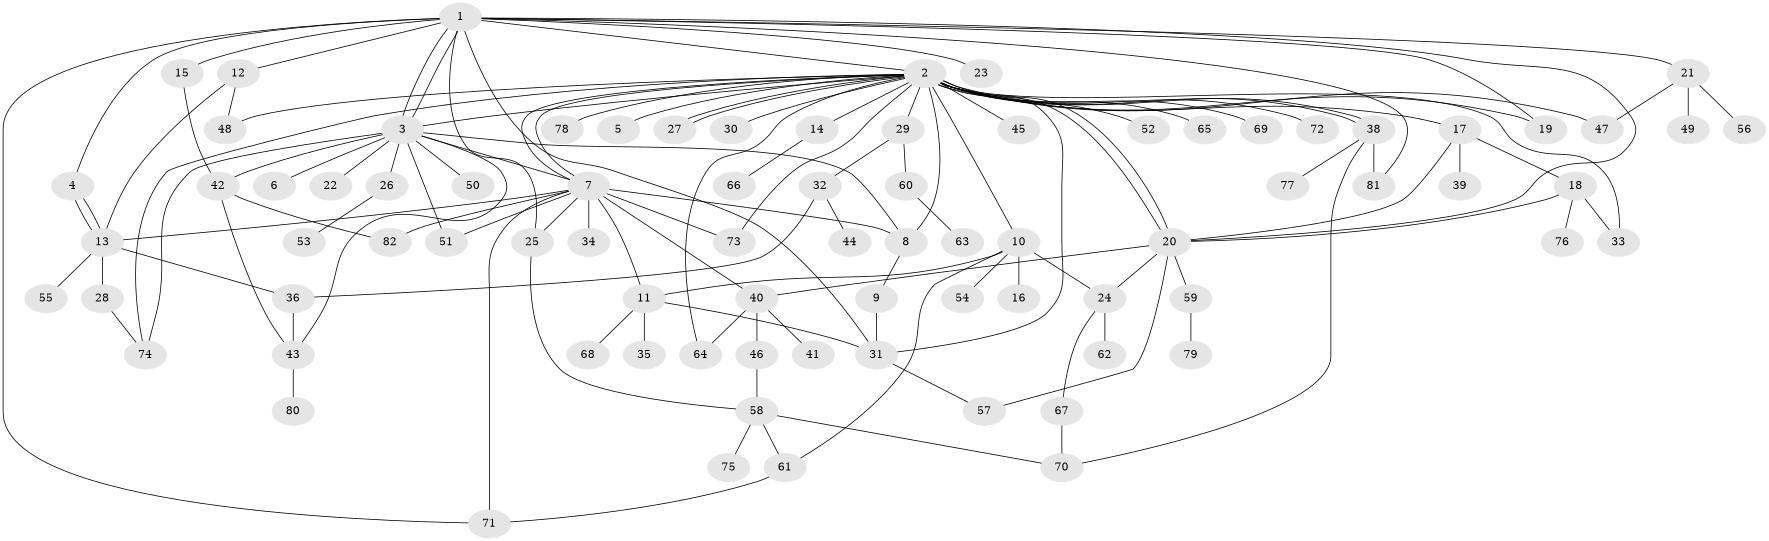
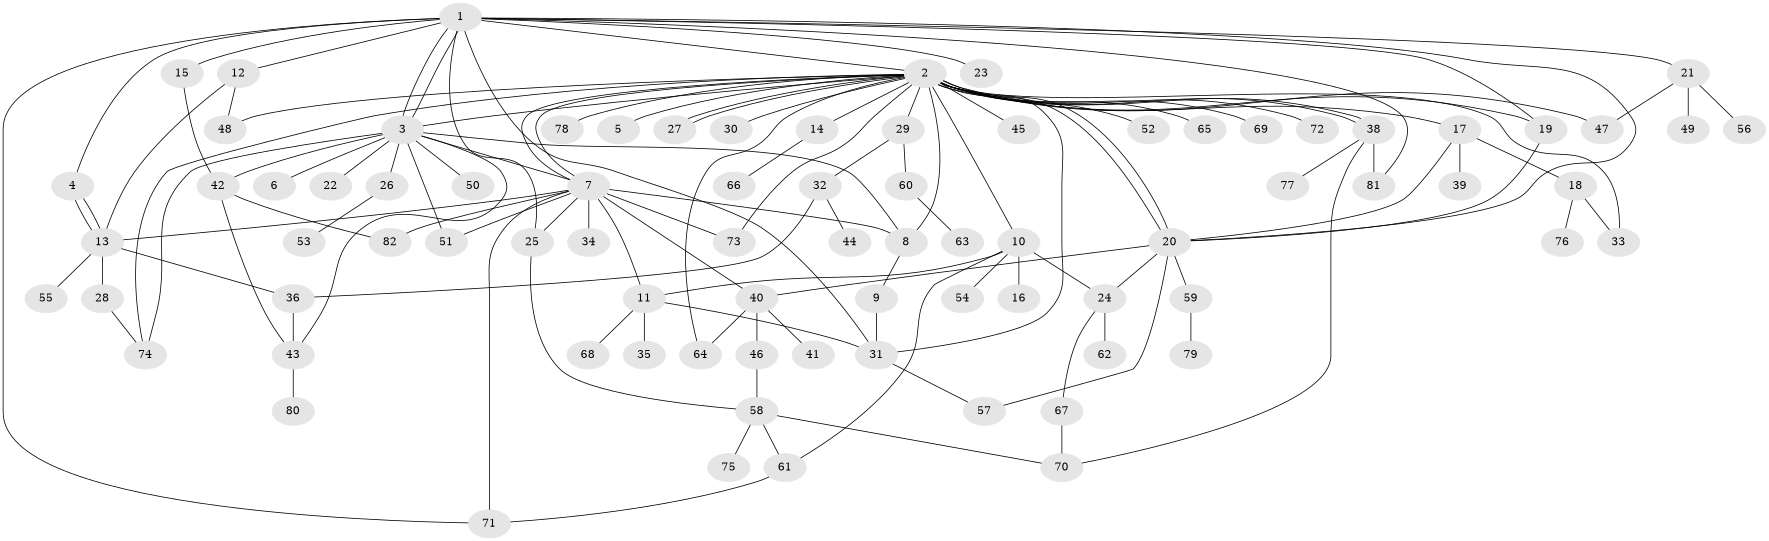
(1377, 229) -> (1472, 206)
